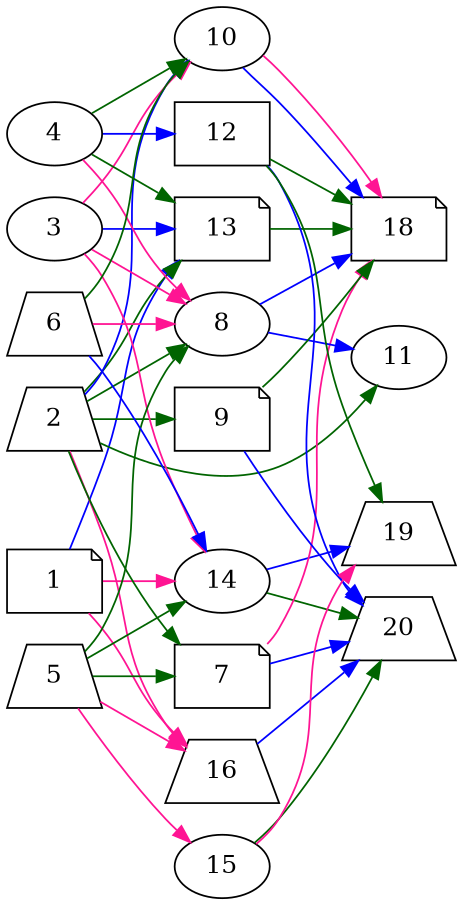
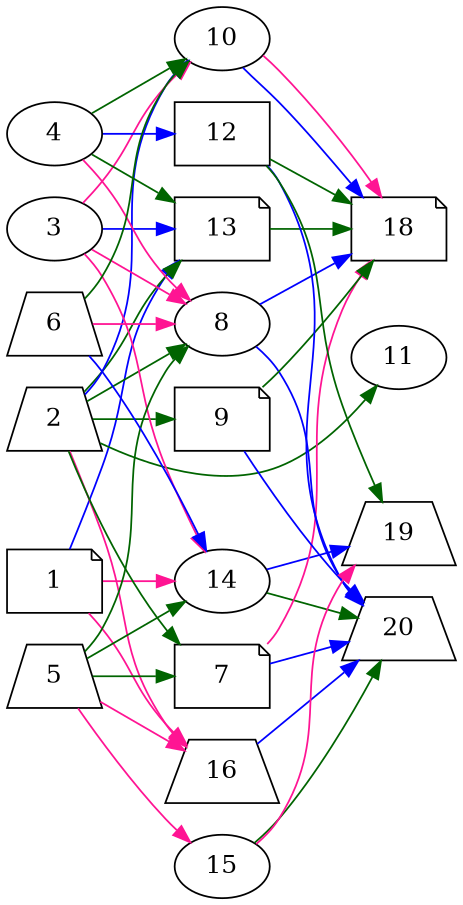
(295, 338) -> (297, 407)
